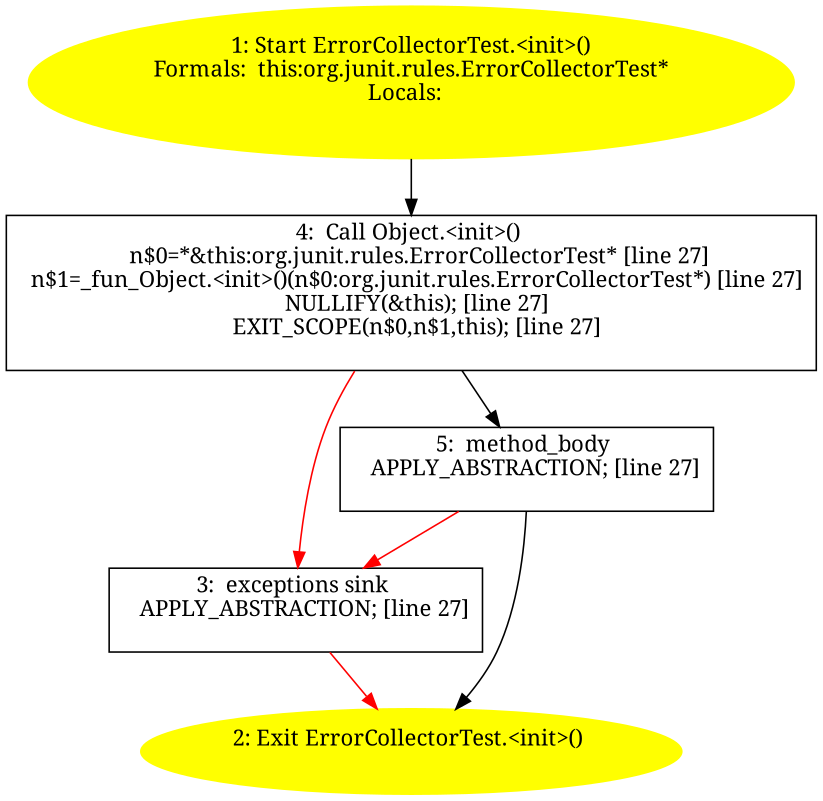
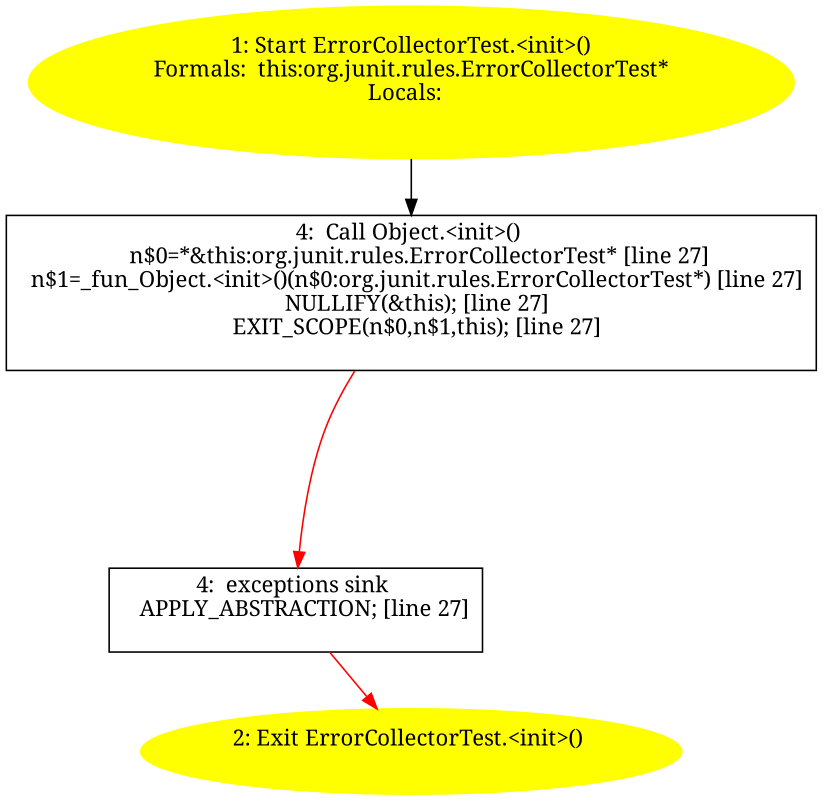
(527, 469) -> none
(296, 610) -> (296, 610)
